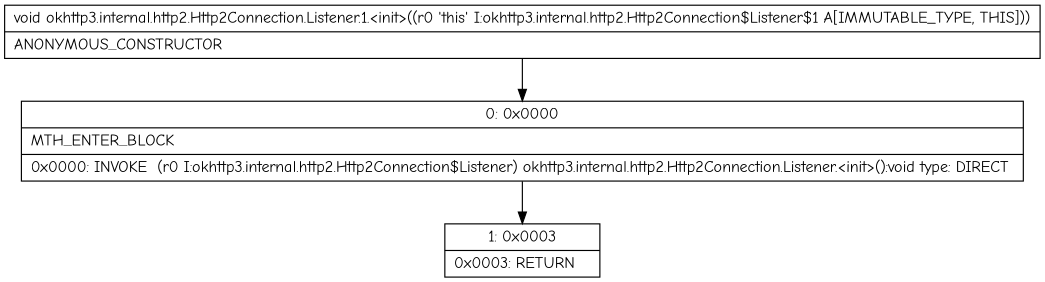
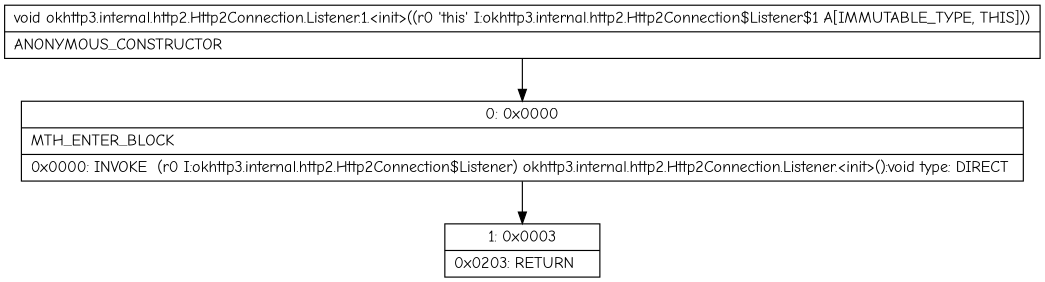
(522, 263) -> (522, 263)
